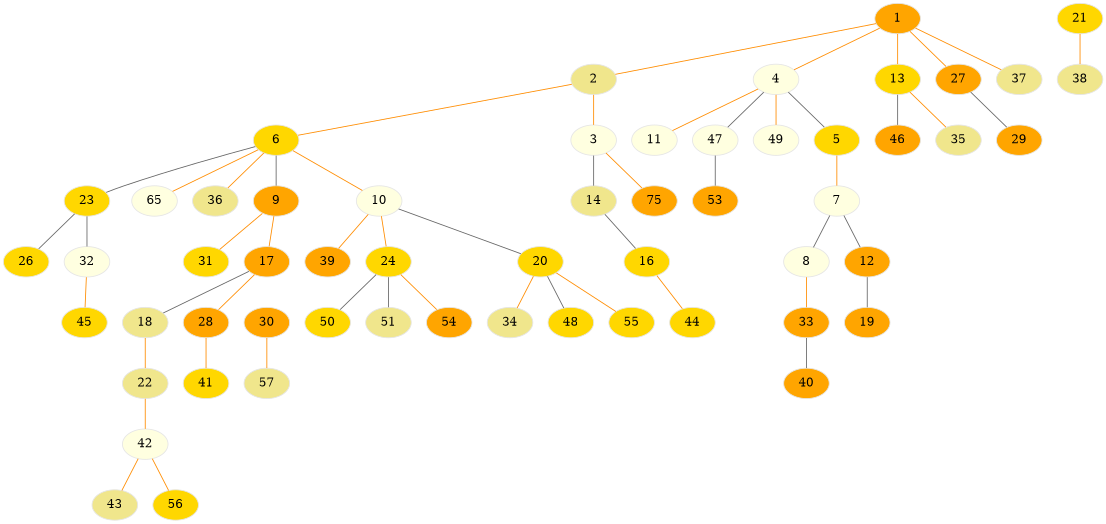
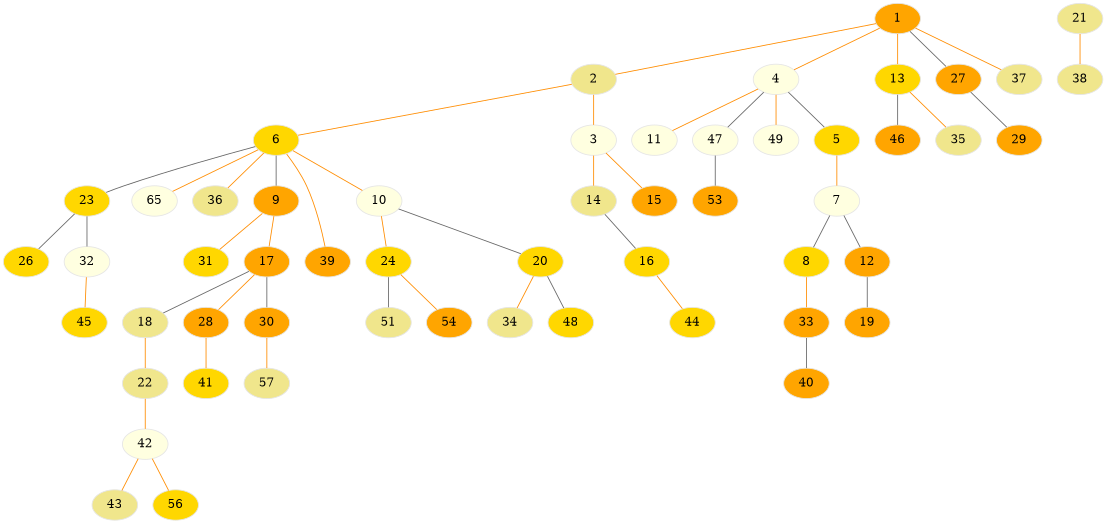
(1080, 19) -> (1080, 19)
(928, 49) -> (928, 49)
(594, 171) -> (594, 171)
(654, 201) -> (654, 201)
(353, 231) -> (312, 198)
(806, 262) -> (806, 262)
none -> (267, 292)
(328, 323) -> none
(632, 323) -> none
